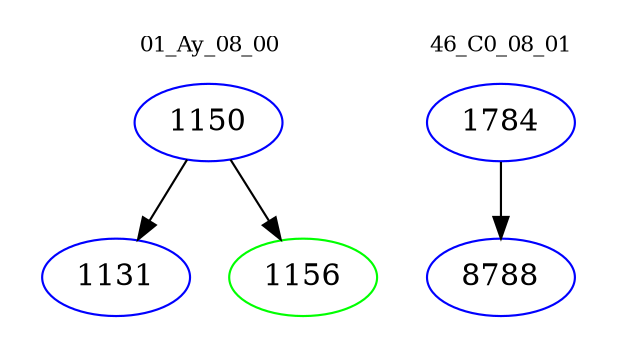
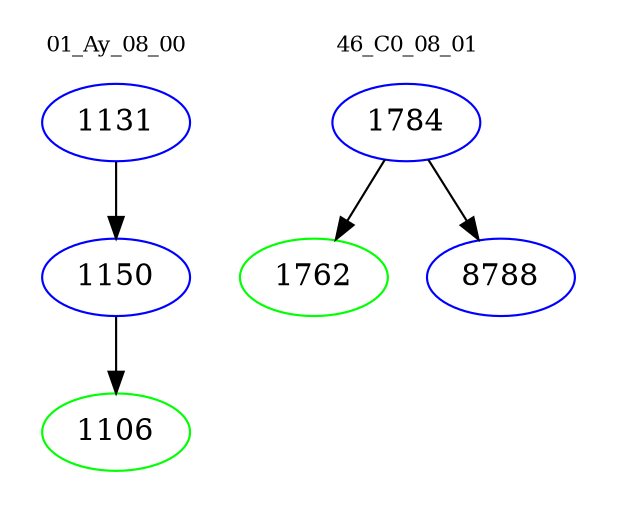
(168, 190) -> (116, 189)
(303, 277) -> (116, 432)
none -> (314, 277)
